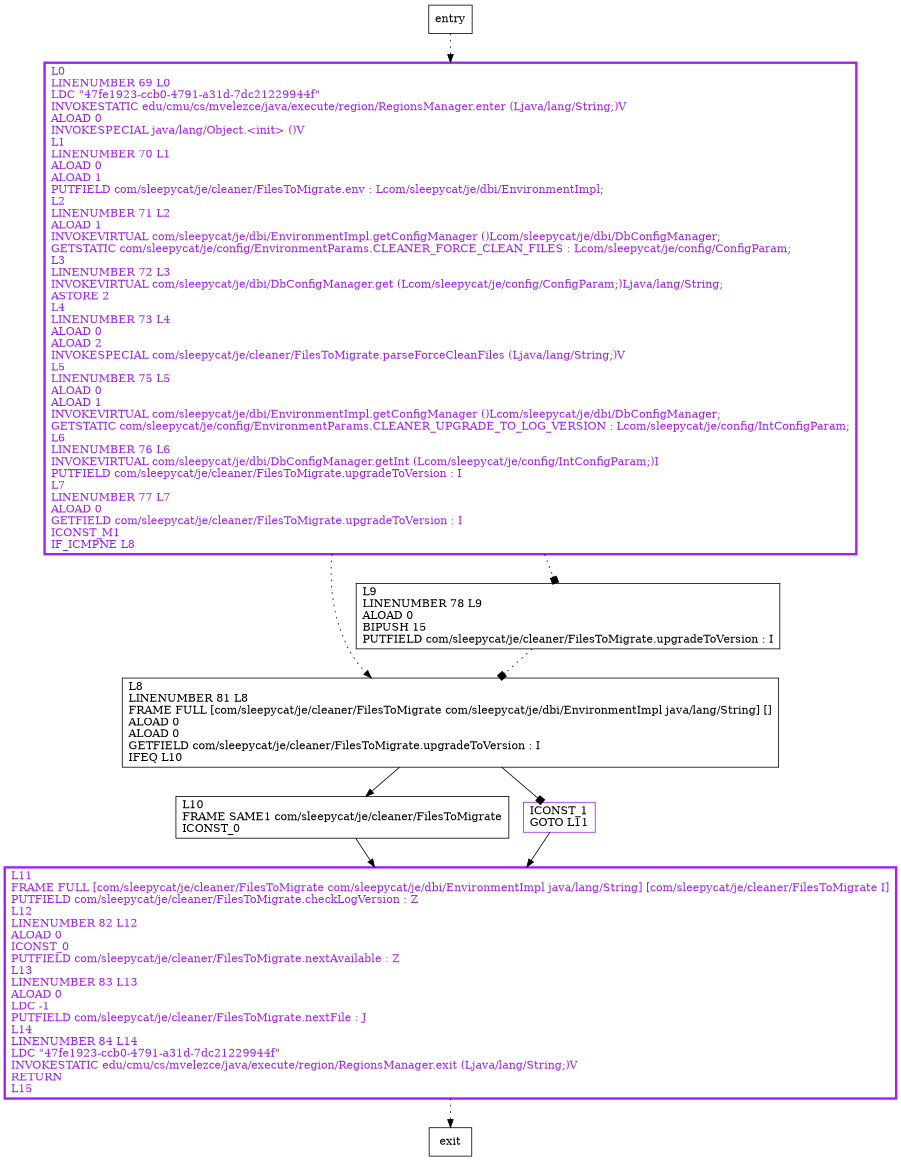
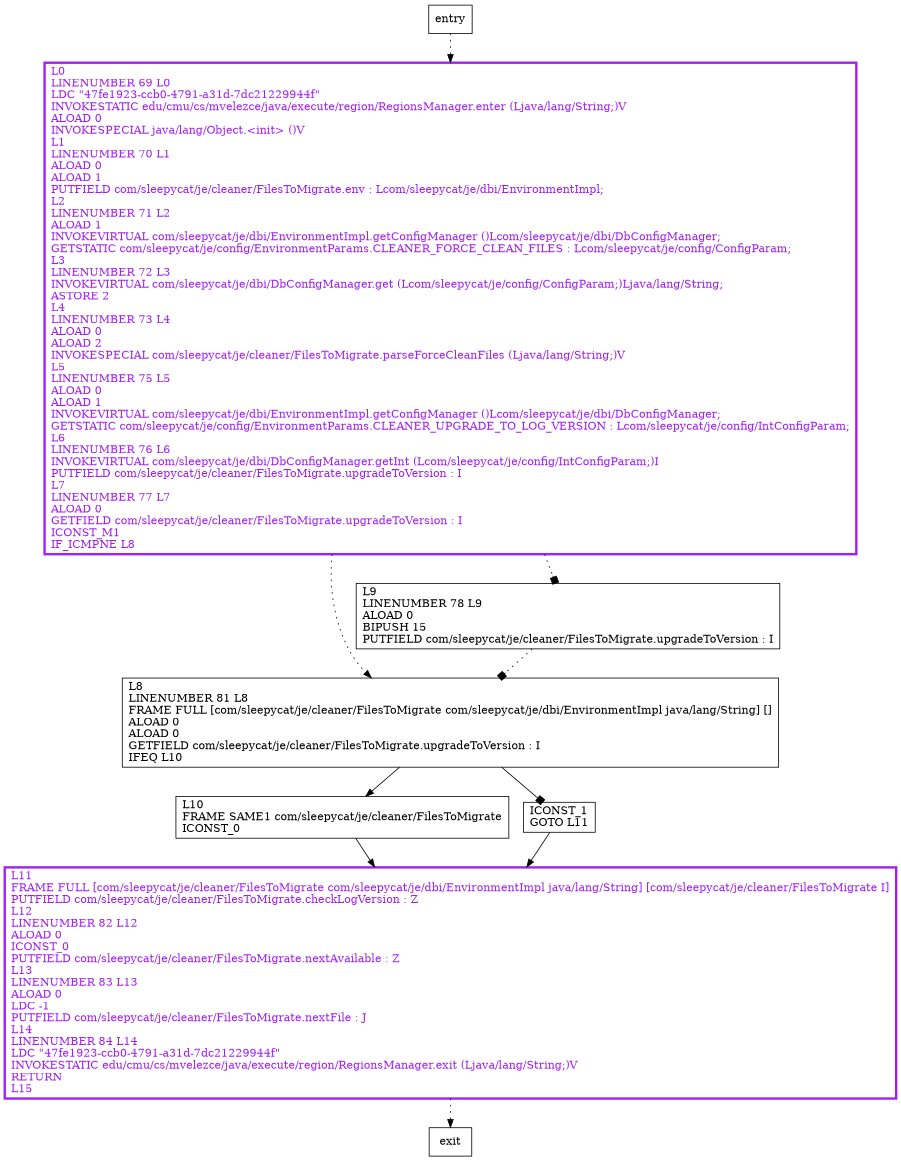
(559, 817) -> (559, 817)
